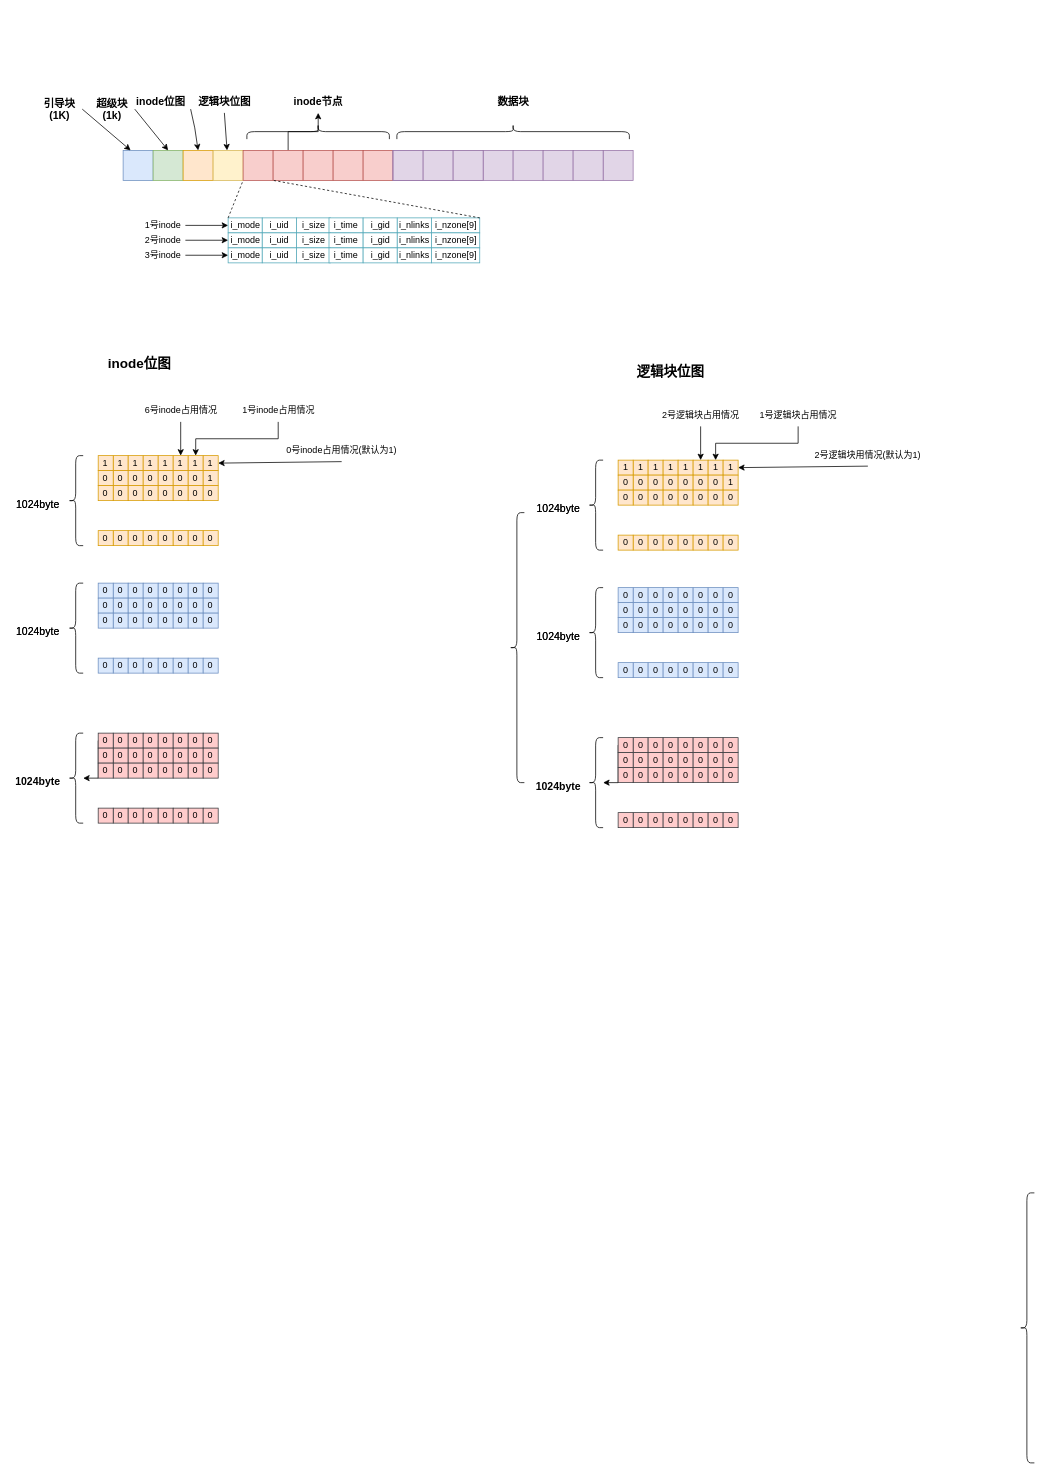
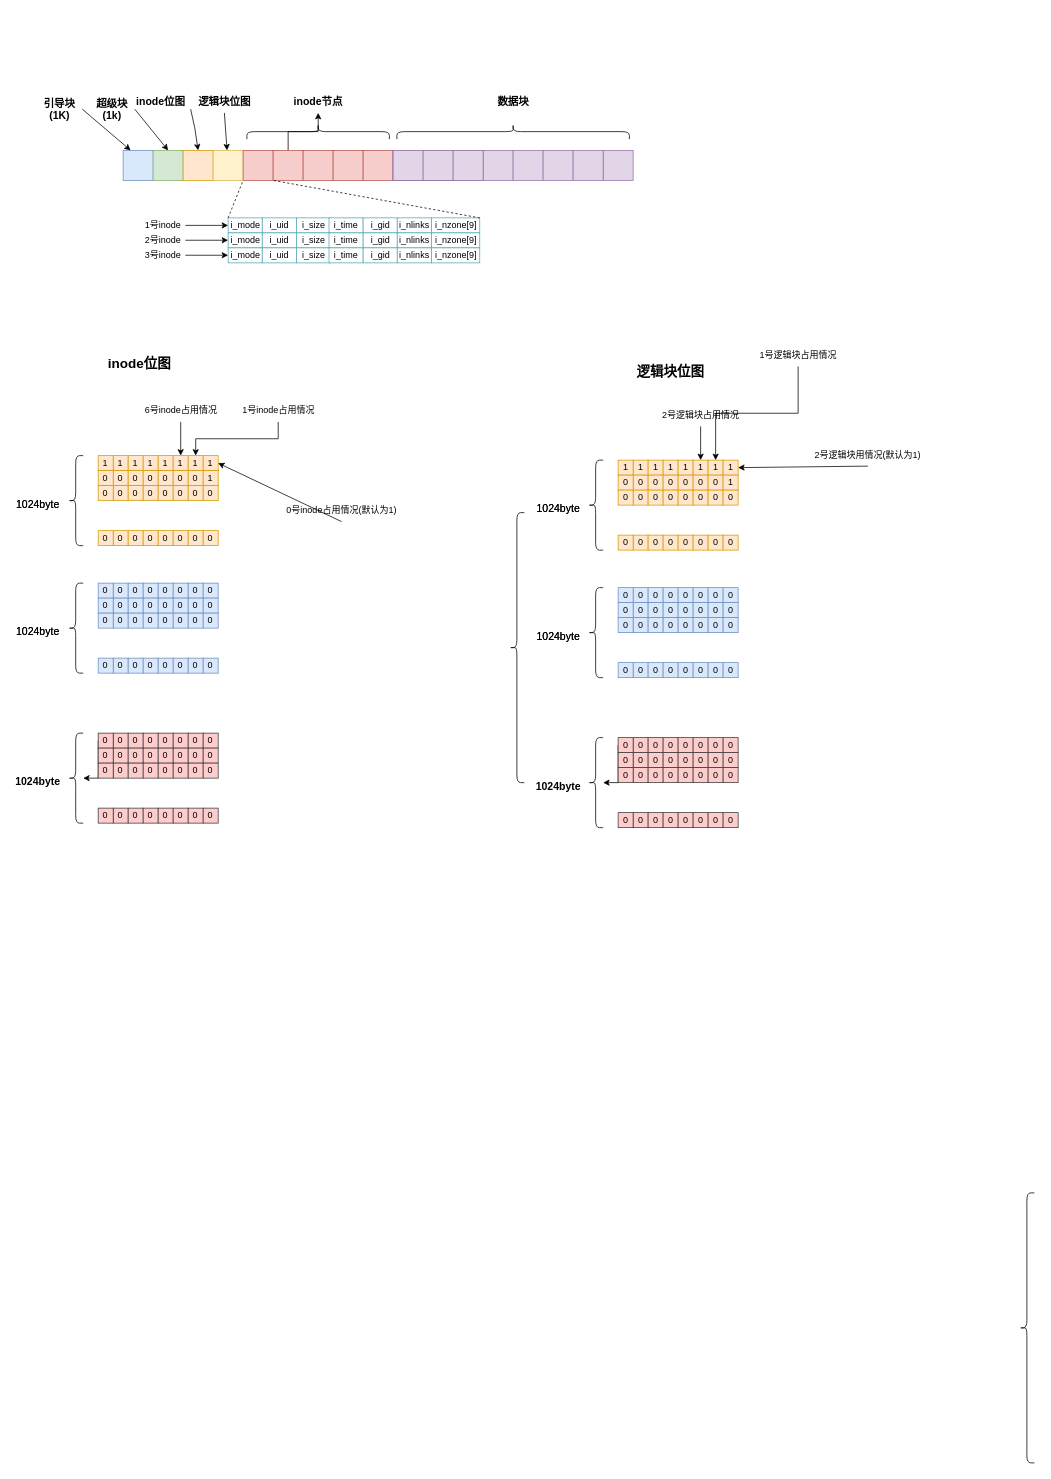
(798, 415) -> (798, 355)
(342, 450) -> (342, 510)
